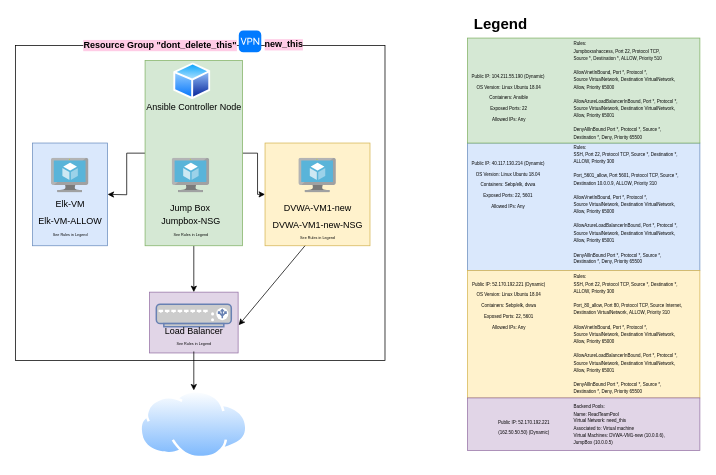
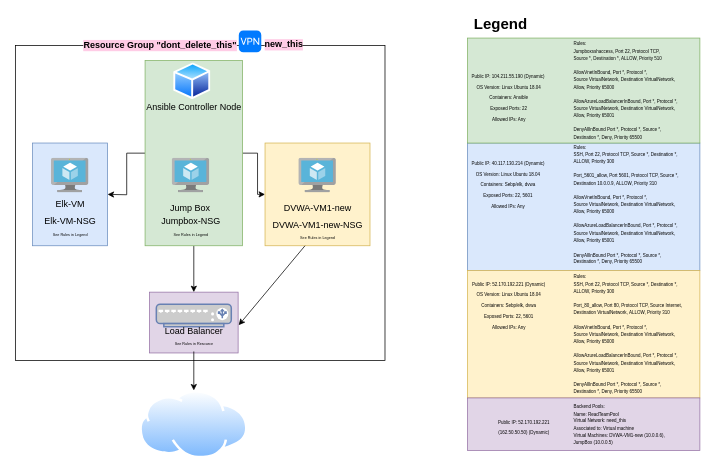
(71, 227) -> (71, 227)
(194, 336) -> (194, 336)
